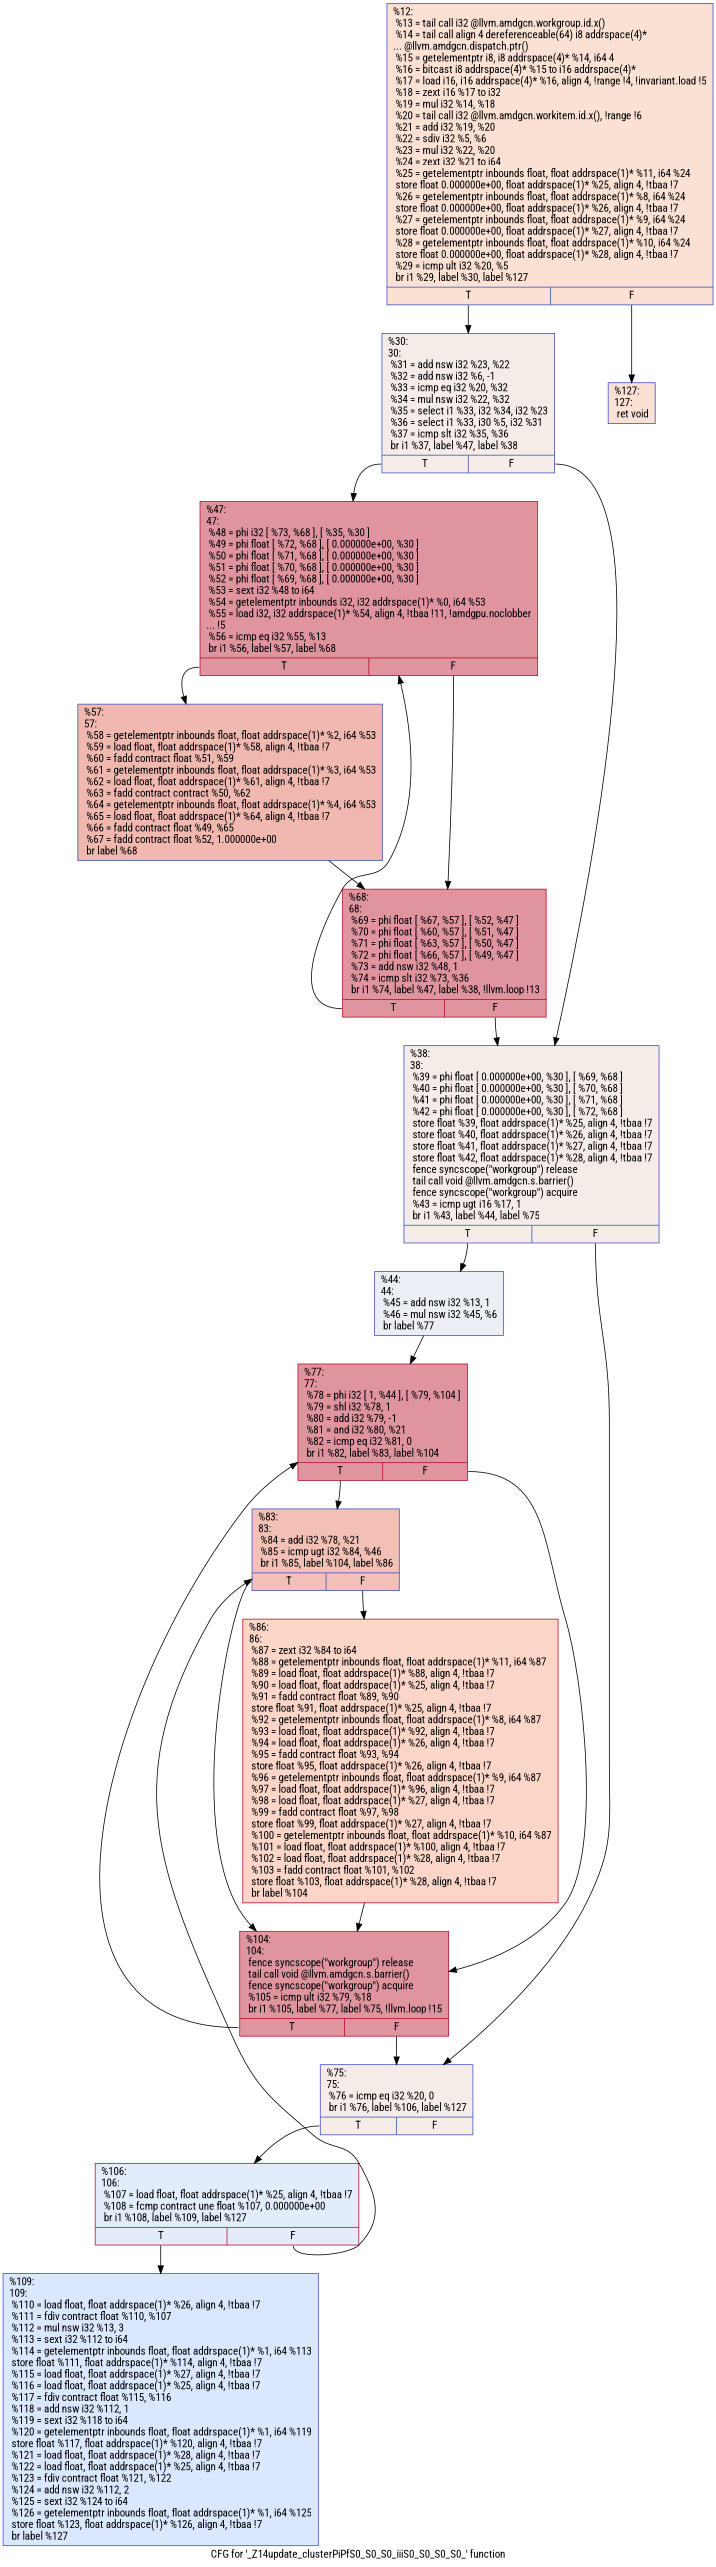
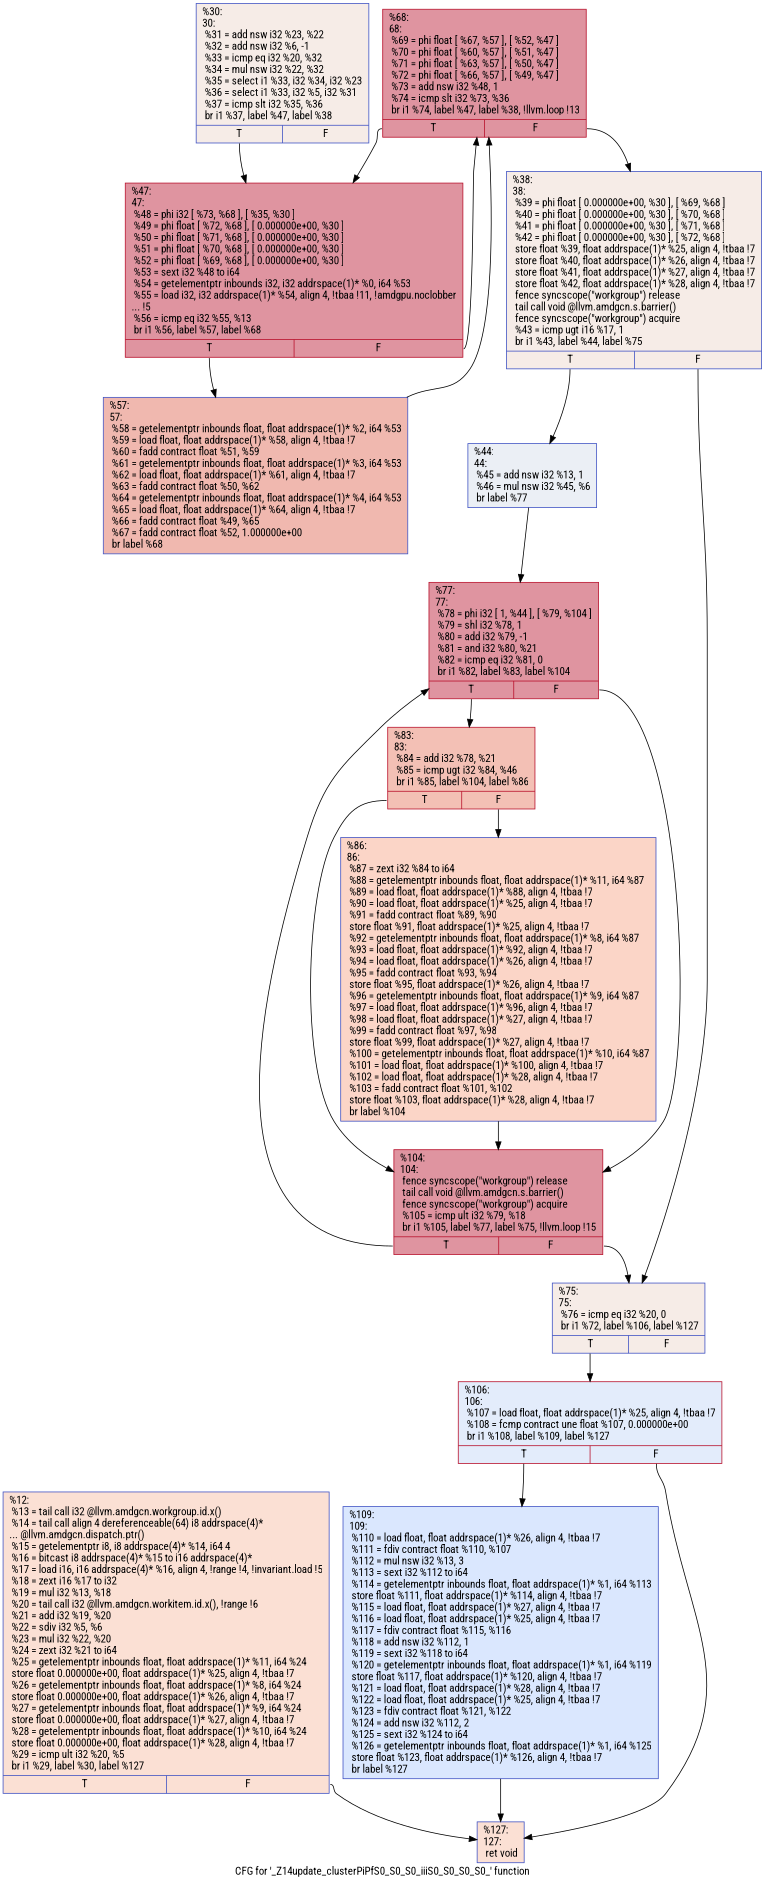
(444, 104) -> (61, 1593)
(468, 315) -> none
(466, 423) -> (280, 93)
(608, 740) -> none
(168, 794) -> (185, 487)
(326, 1550) -> (461, 768)
(400, 1761) -> (498, 979)
none -> (501, 1796)
(203, 1970) -> (705, 1701)
(397, 2108) -> (629, 1326)
